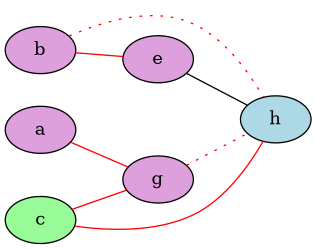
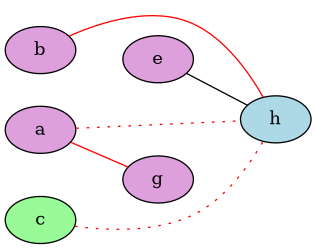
(181, 20) -> (181, 20)
(99, 55) -> none
(217, 149) -> (158, 125)
(99, 200) -> none
(185, 218) -> (185, 218)
